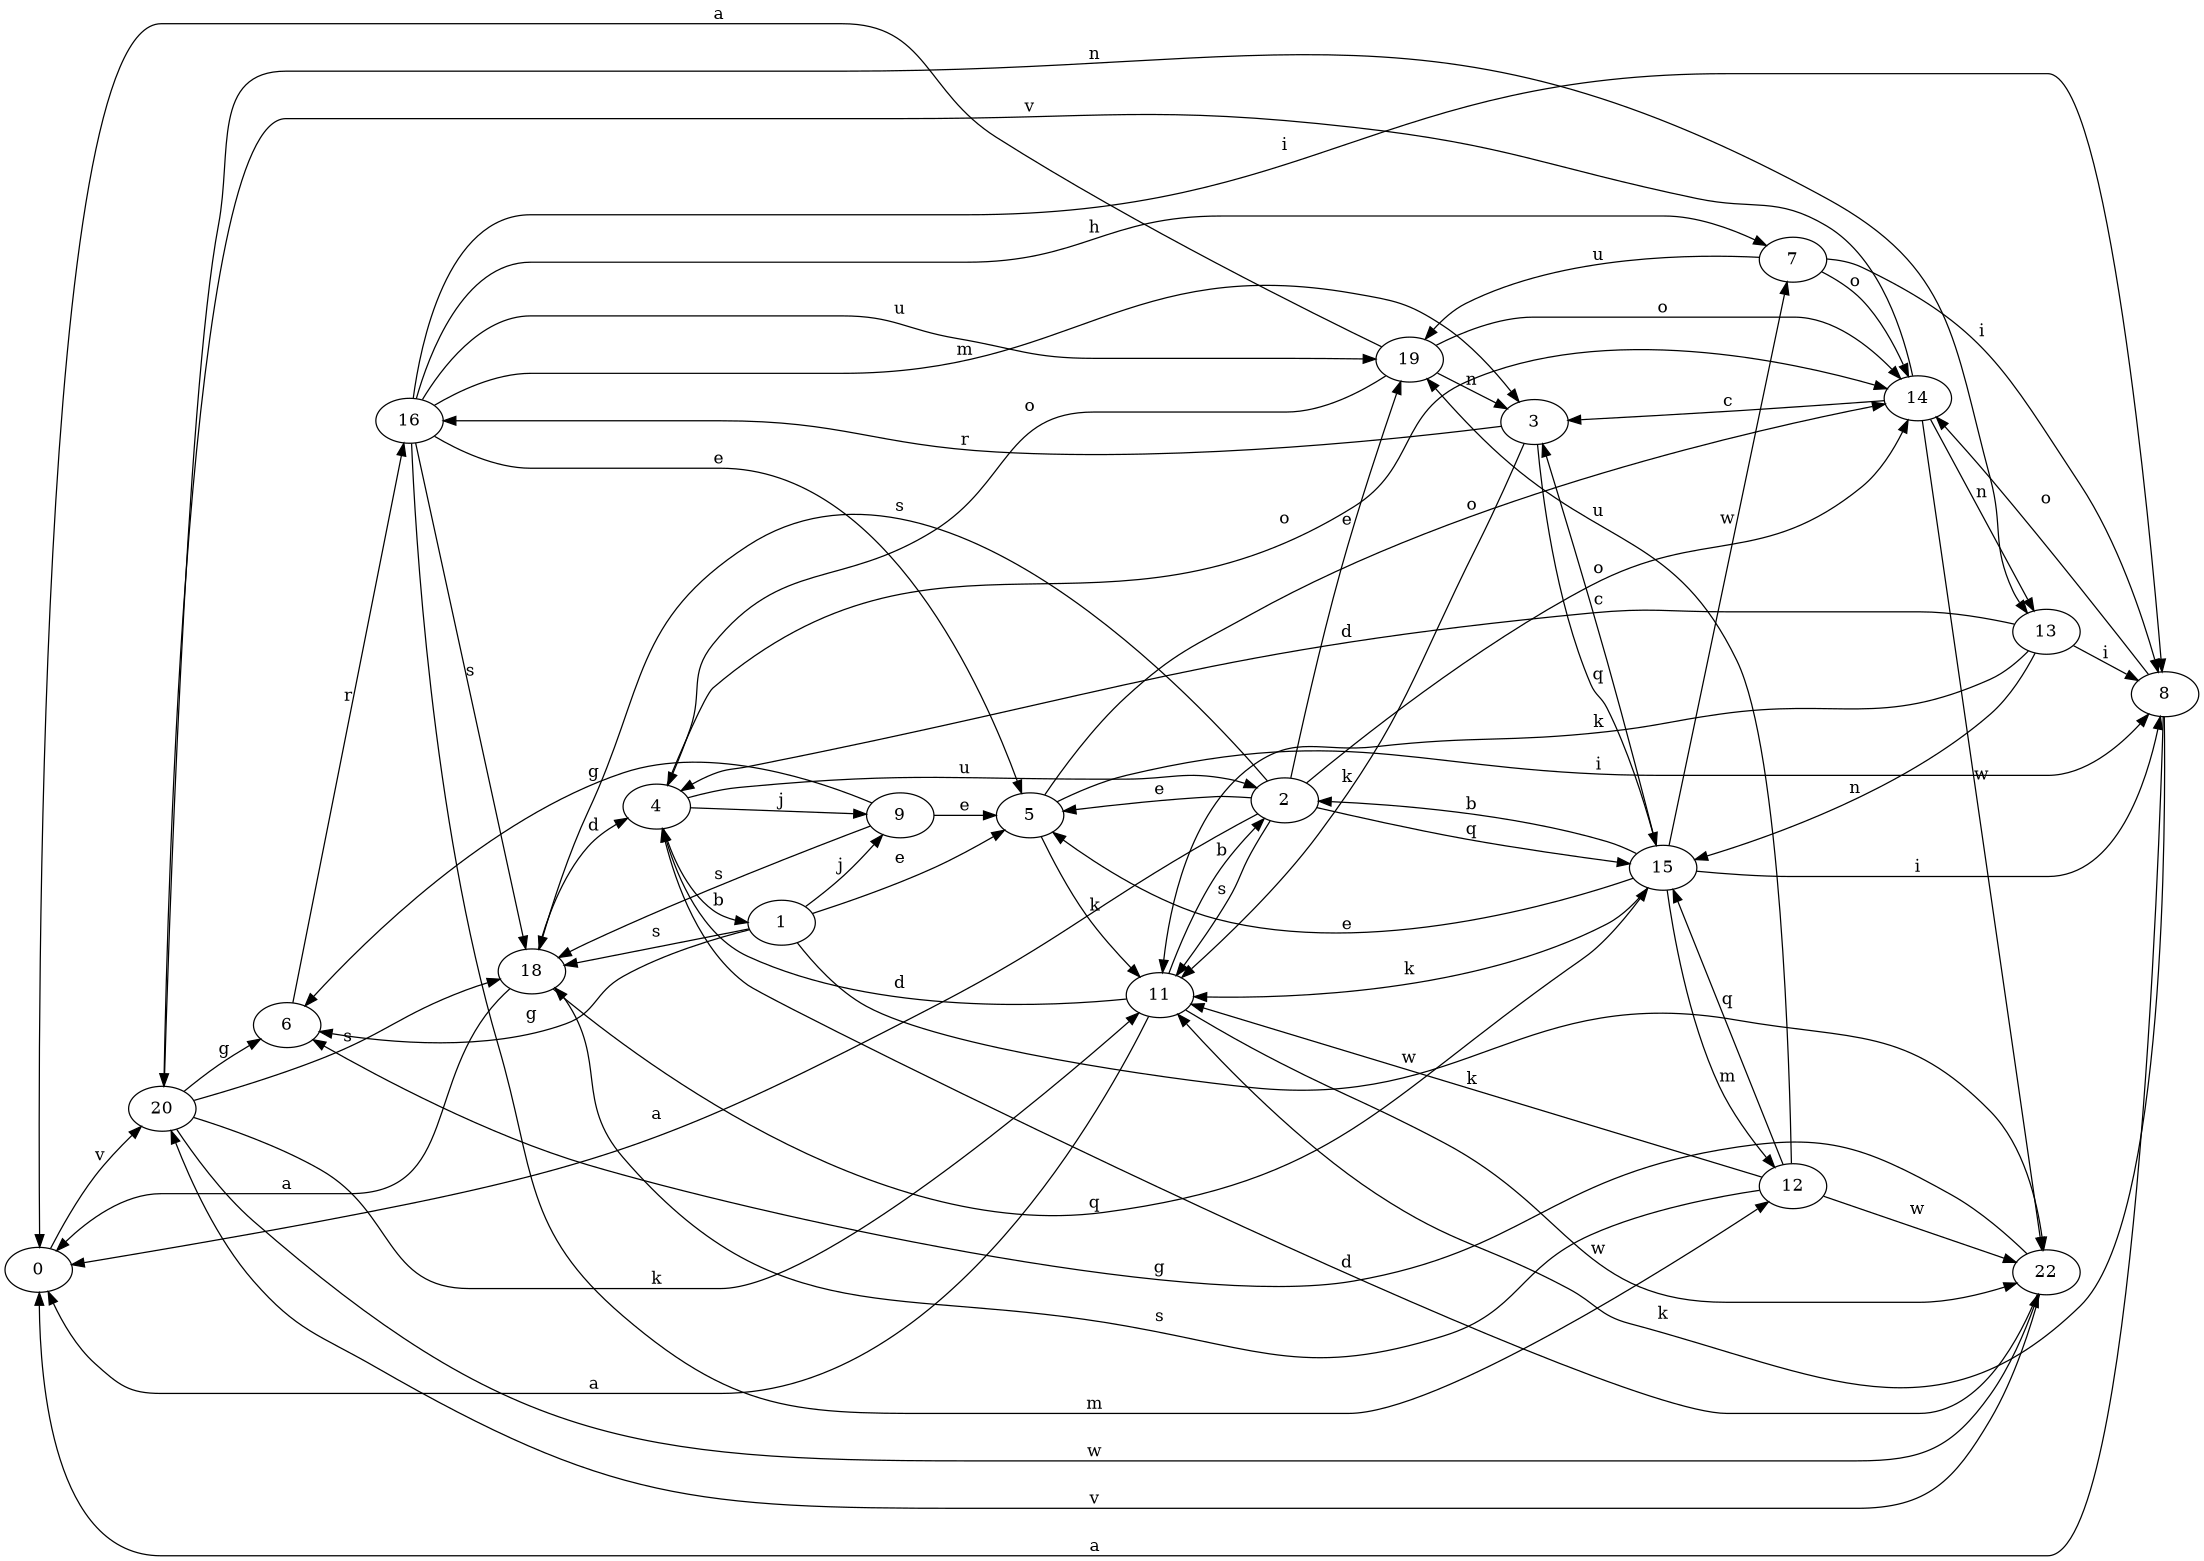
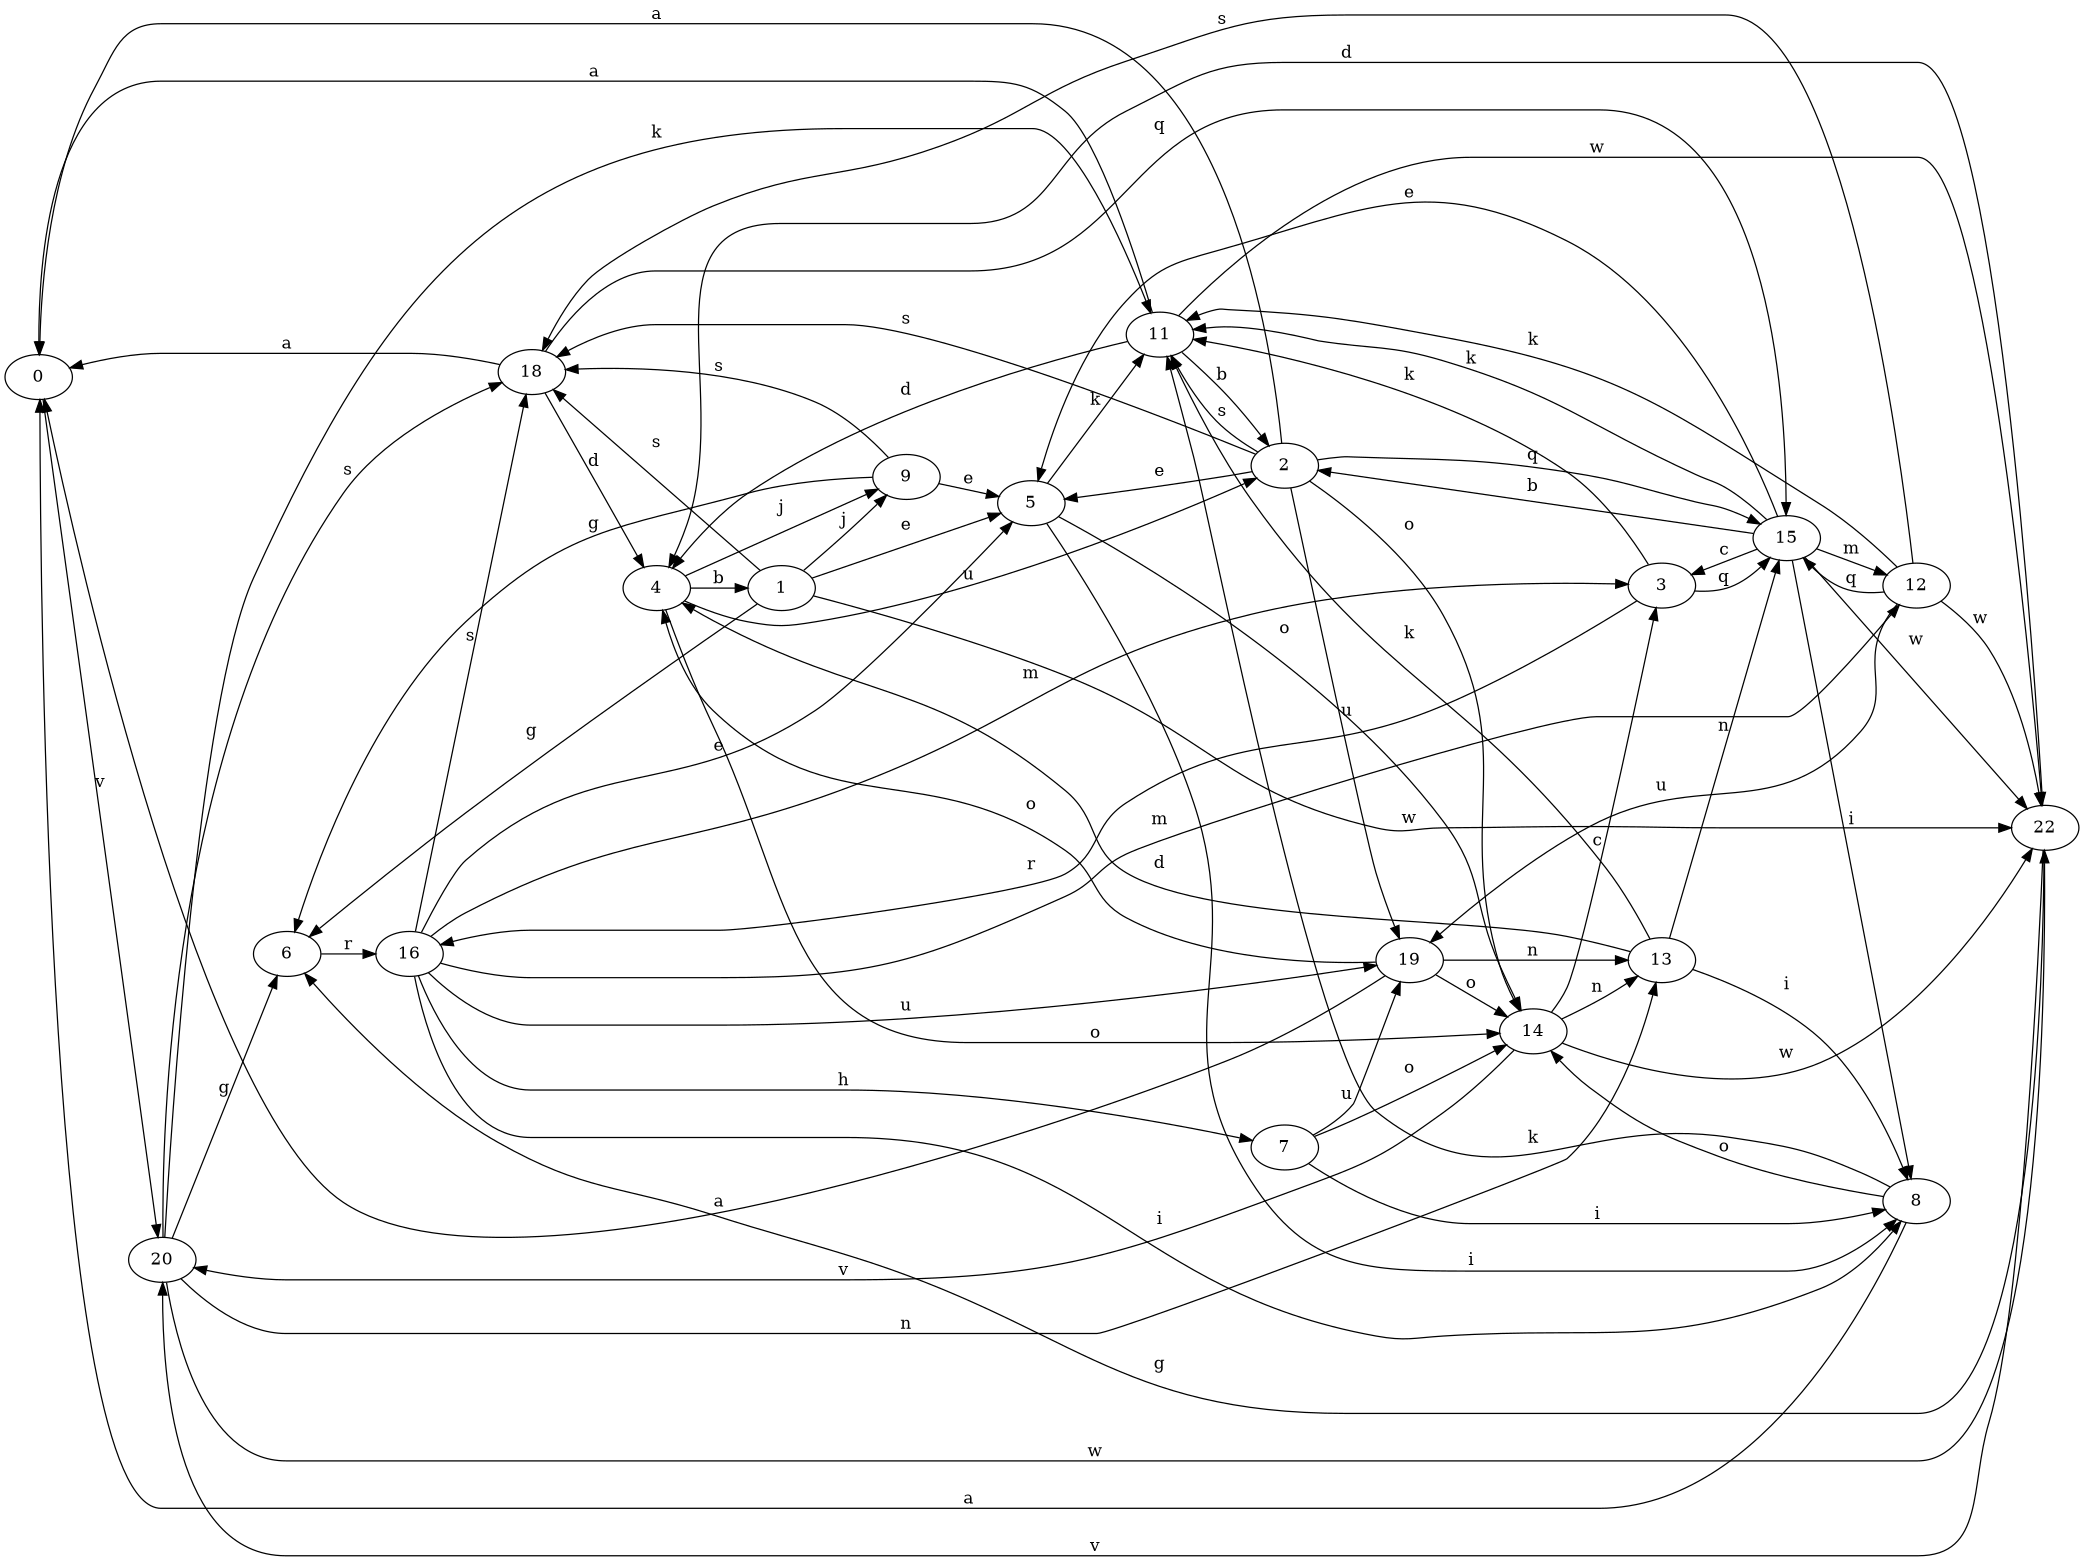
(1470, 390) -> (1529, 960)
(1347, 520) -> (1347, 711)
(1727, 570) -> (1912, 678)
